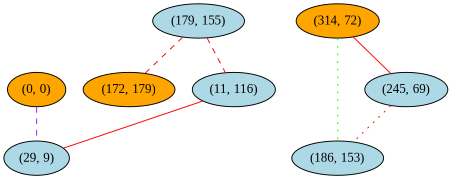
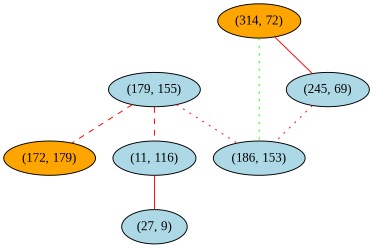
(37, 90) -> none
none -> (207, 124)
(37, 158) -> (154, 227)
